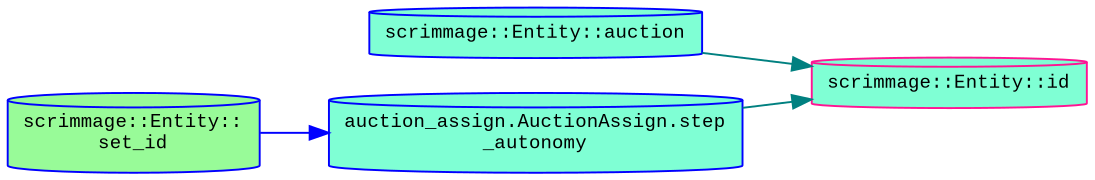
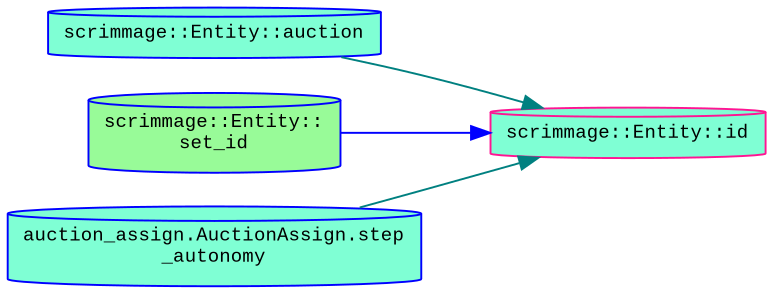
(285, 133) -> (406, 133)
